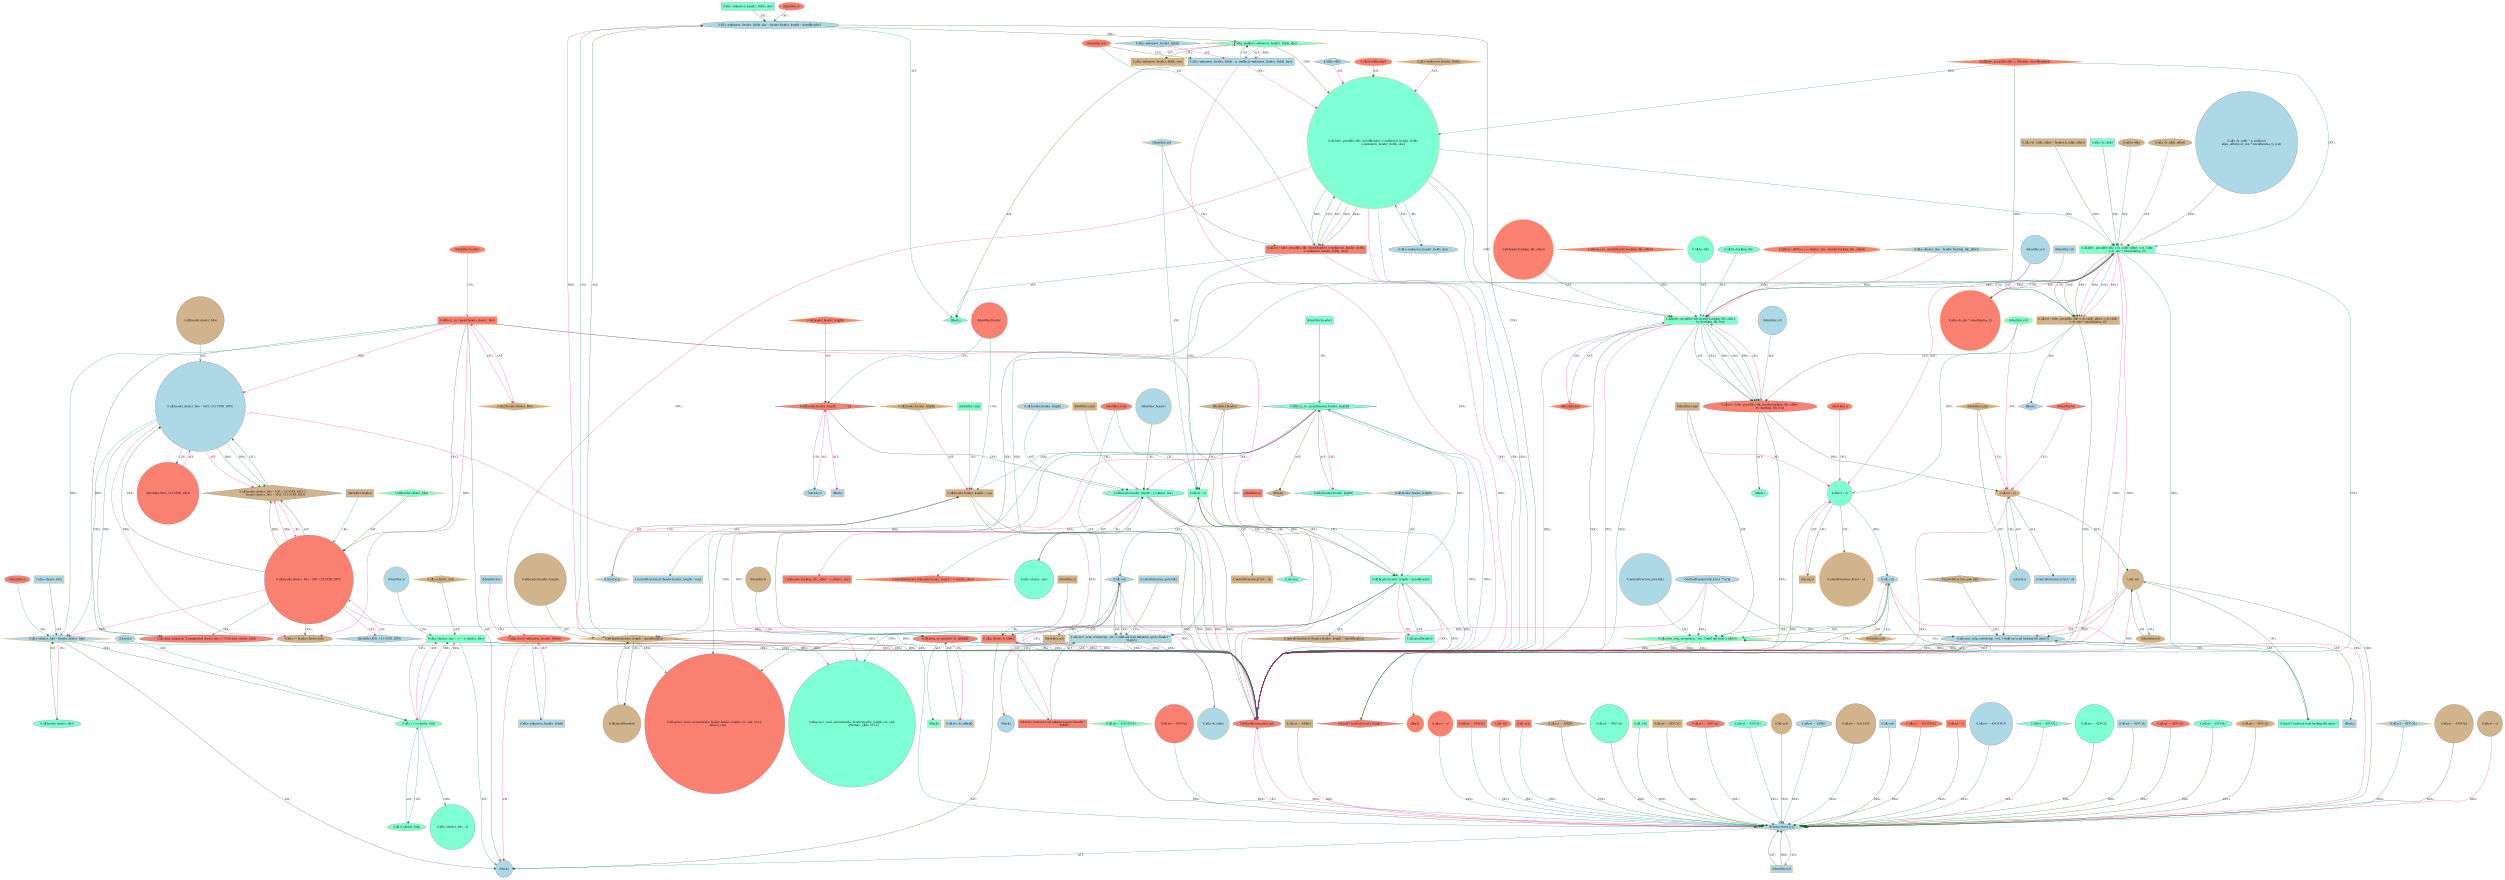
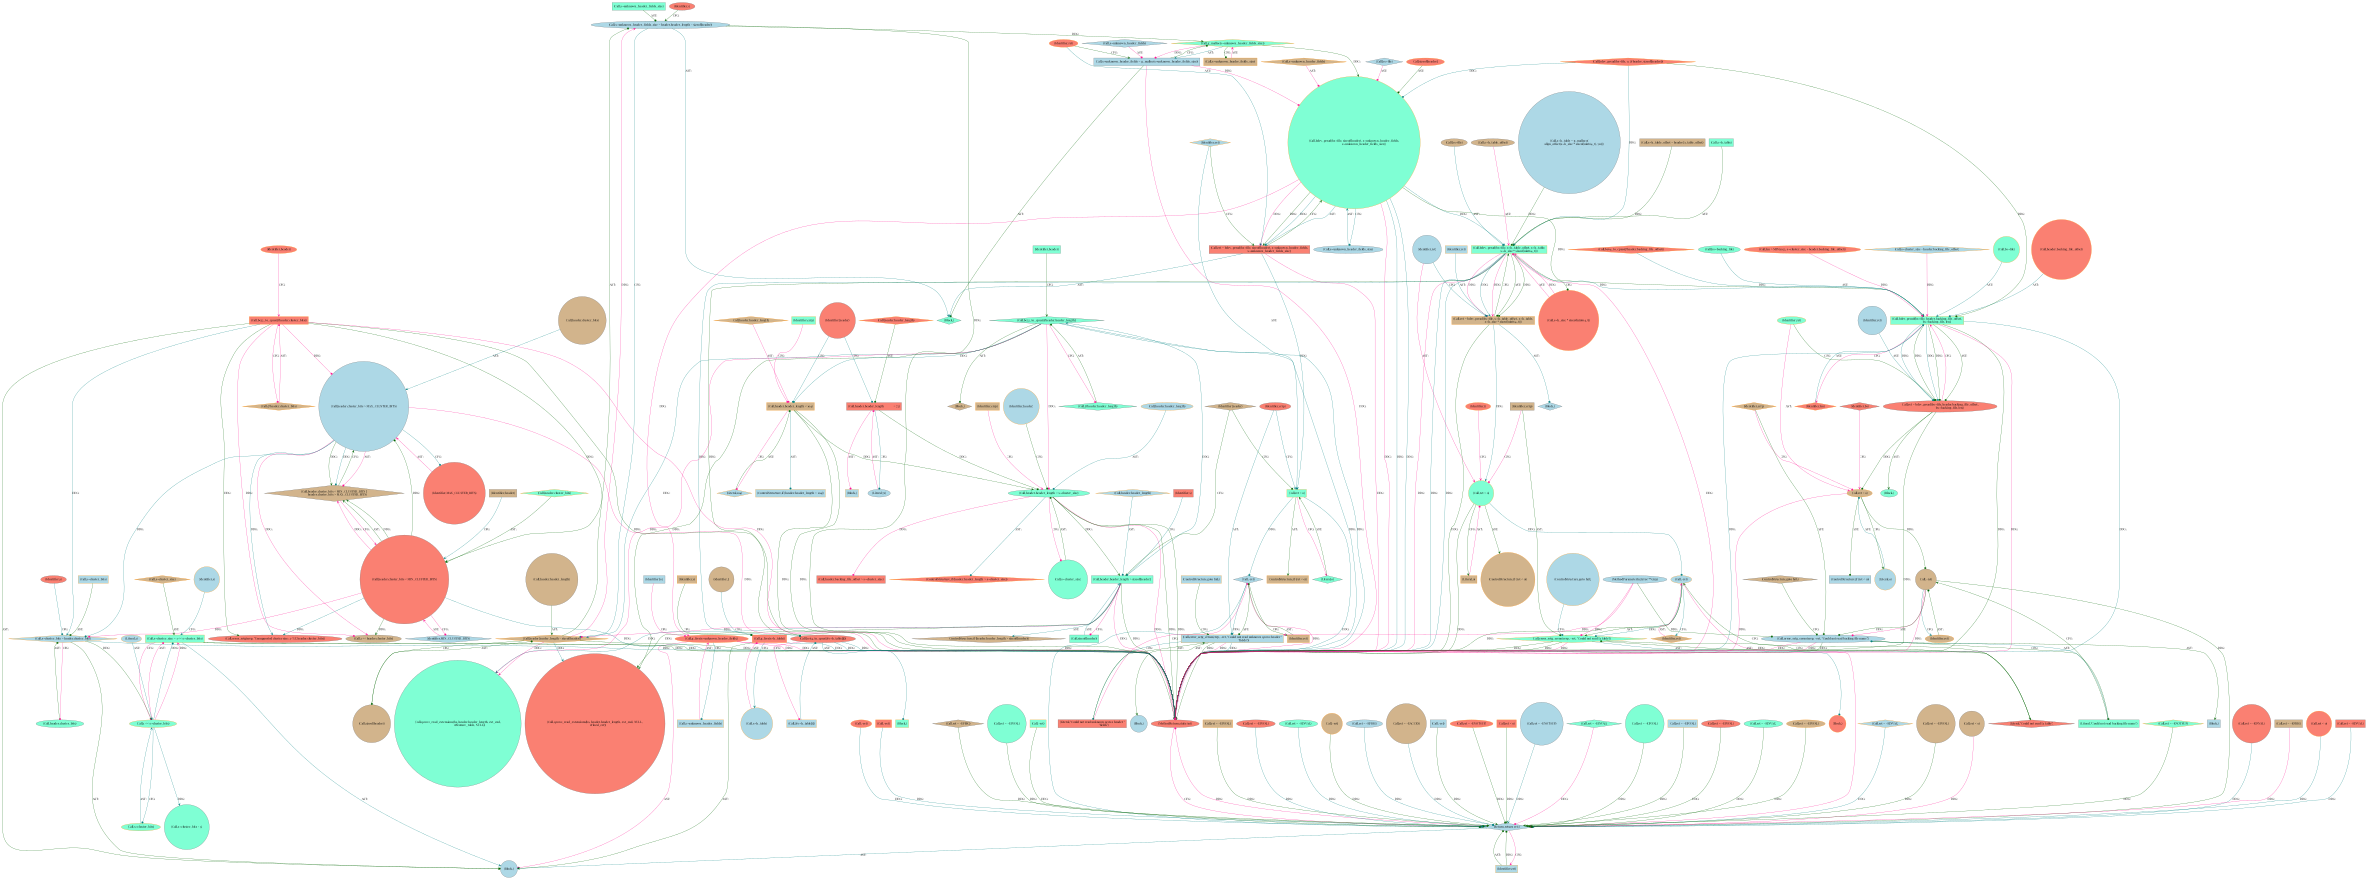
(825, 406) -> (874, 406)
none -> (899, 463)
